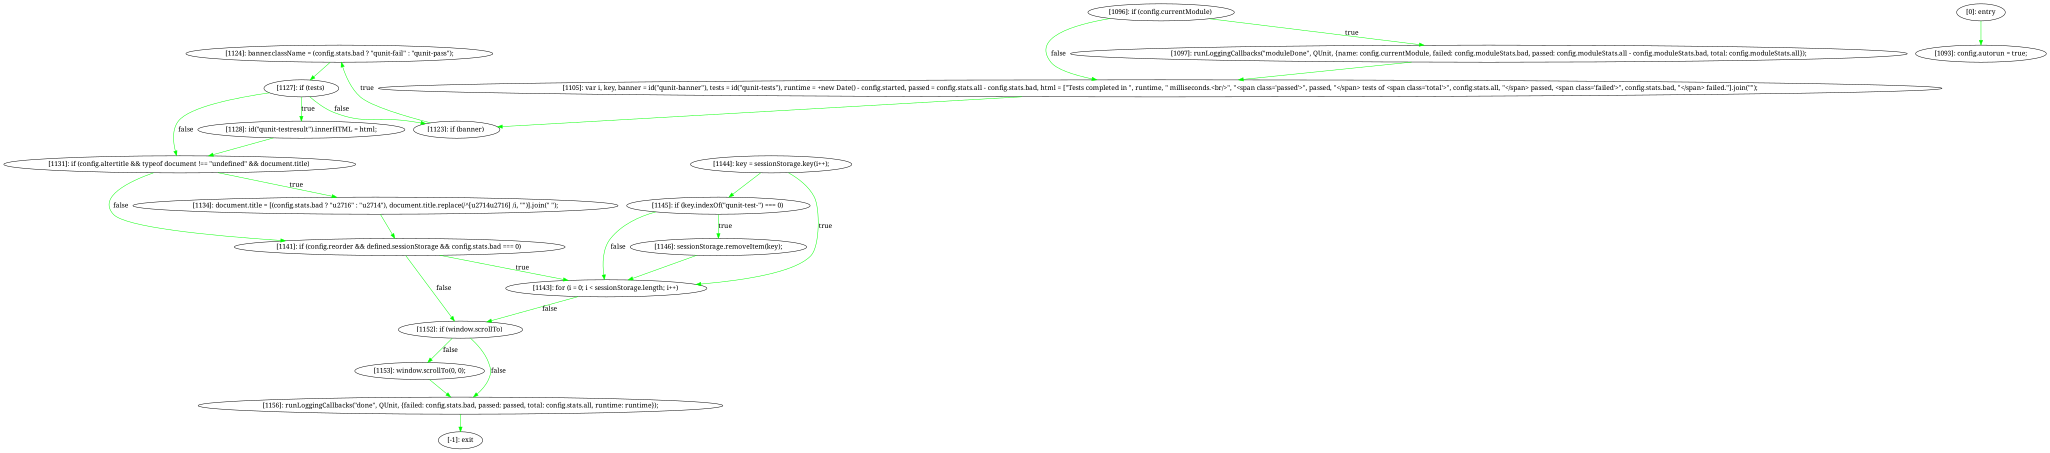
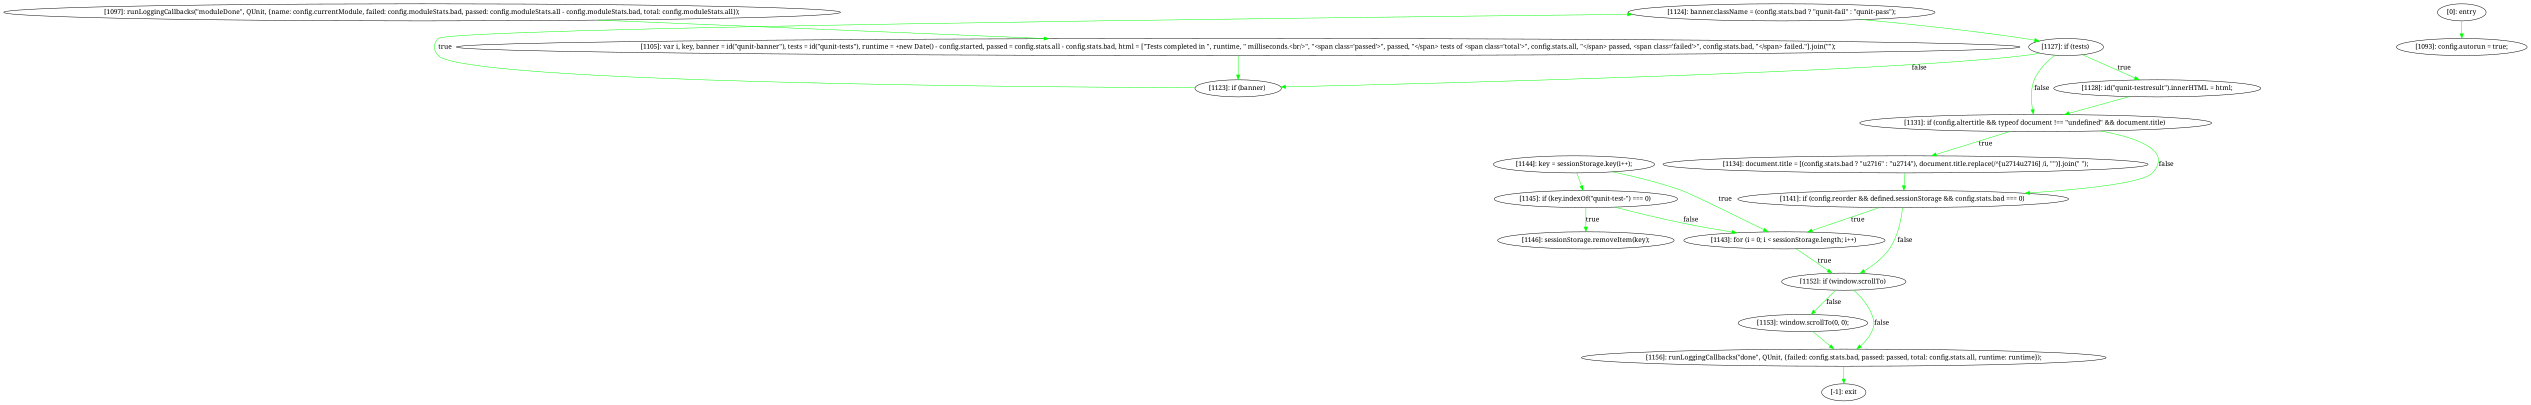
(1161, 12) -> none
(665, 267) -> none
(550, 309) -> (1825, 261)
